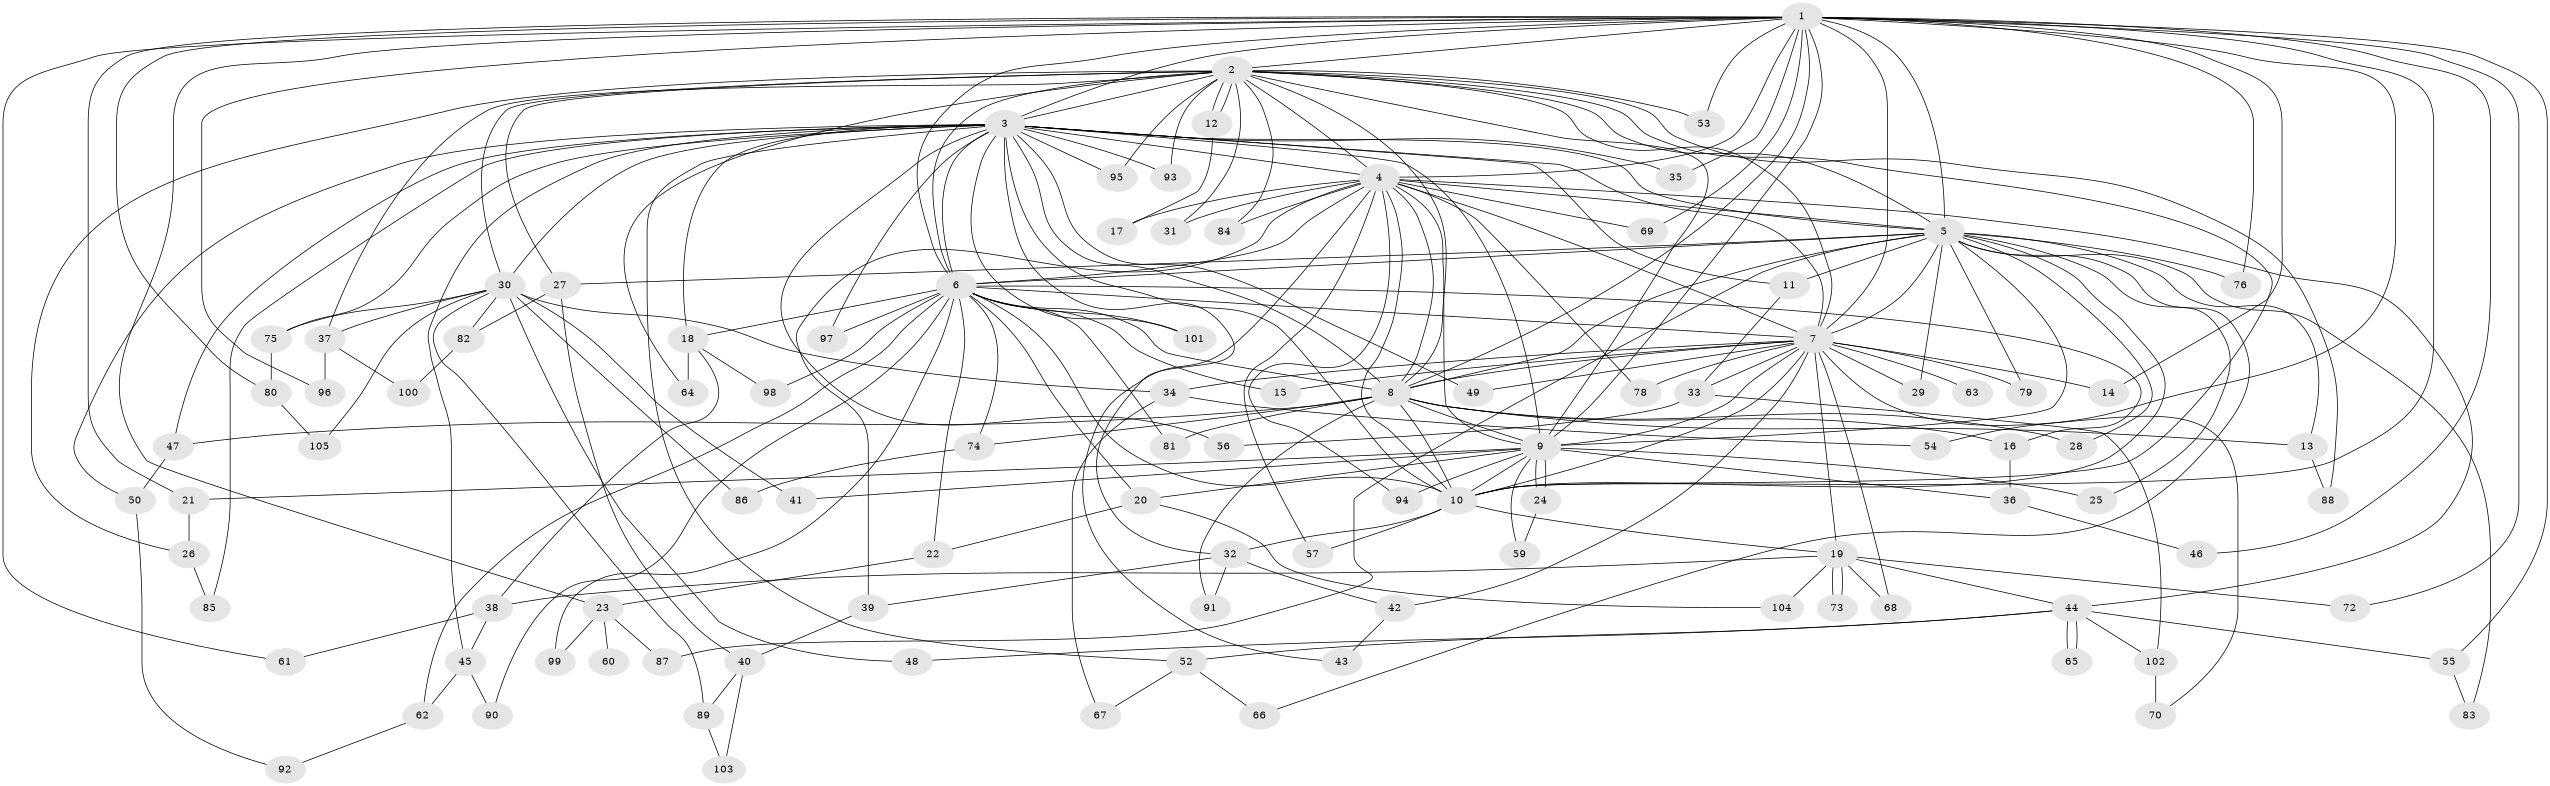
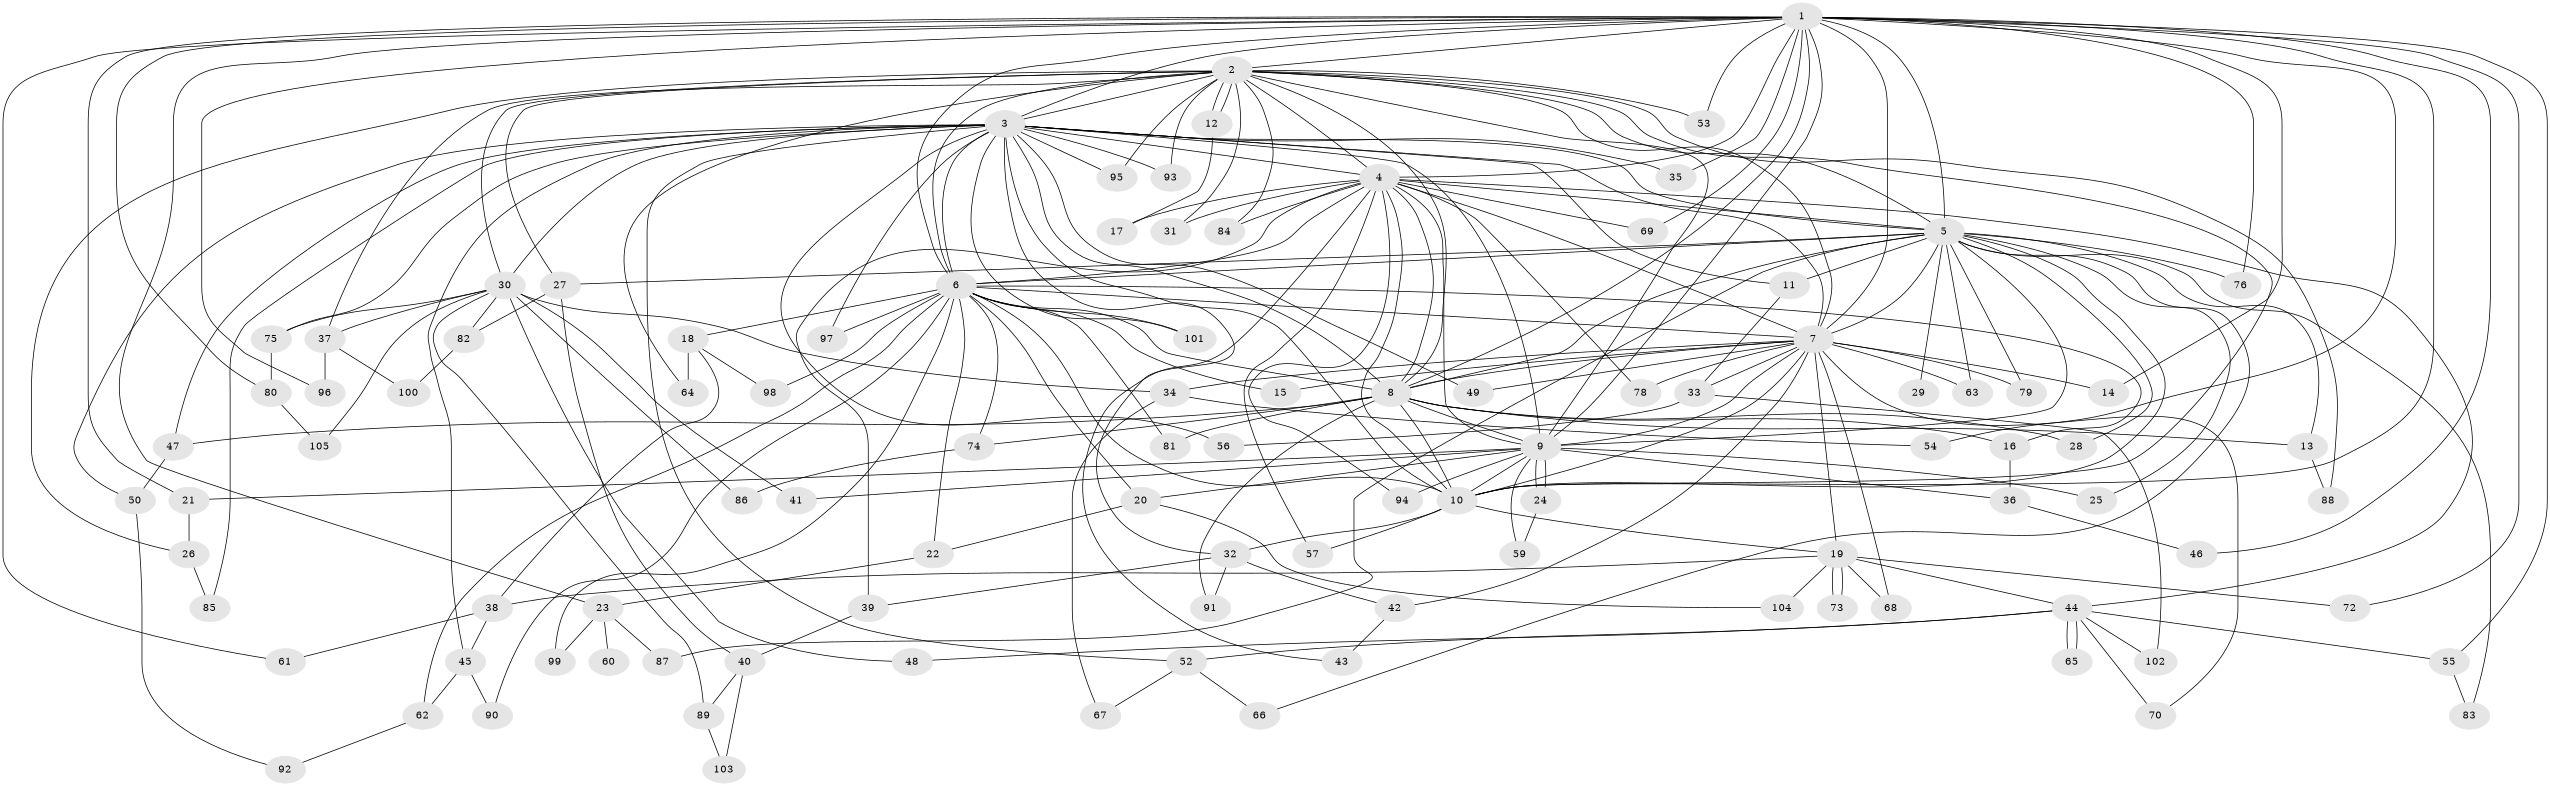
(711, 177) -> none
none -> (1958, 312)
(1866, 366) -> none
(2156, 689) -> (2114, 662)
